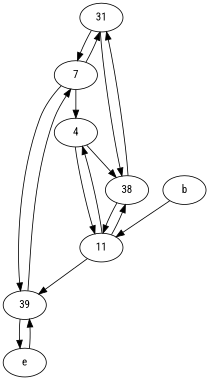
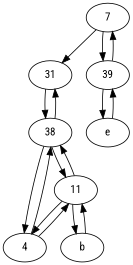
(85, 42) -> none
(76, 100) -> (33, 185)
(66, 274) -> (73, 215)
